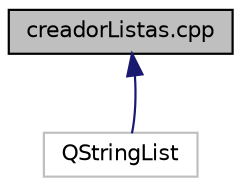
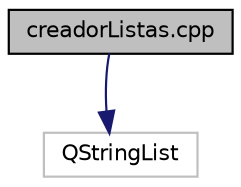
(135, 104) -> (106, 82)
